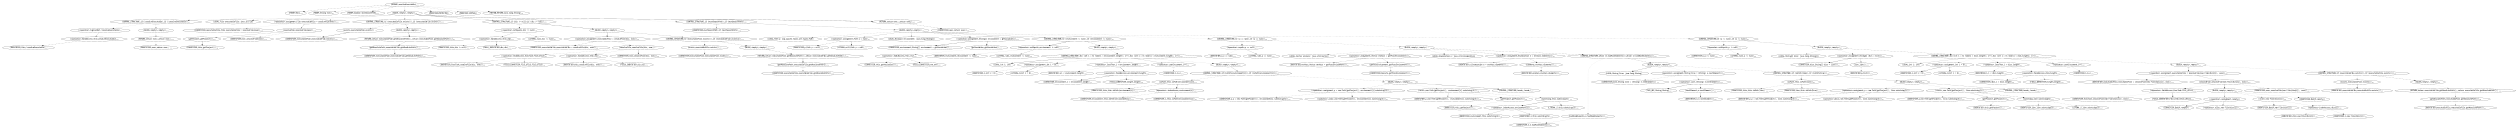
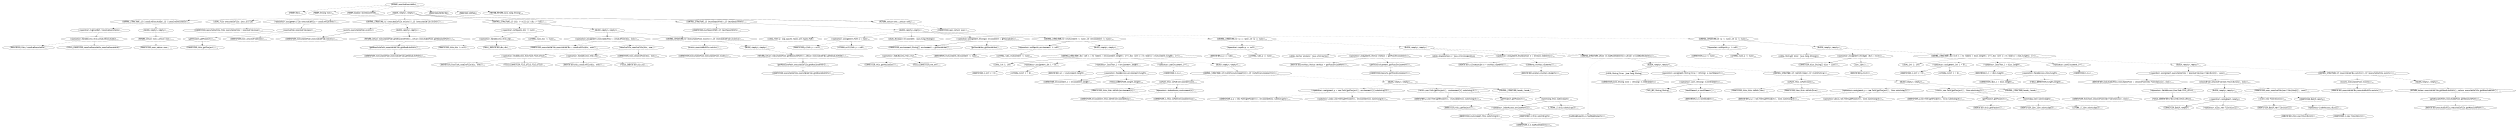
none -> (94, 48)
(1562, 121) -> (1507, 121)
